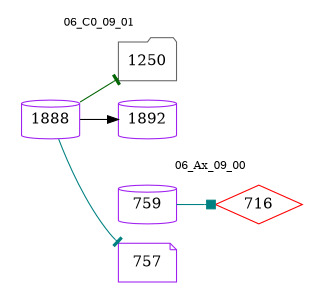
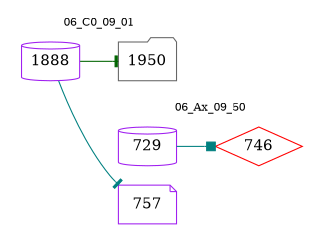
(147, 61) -> (147, 61)
(147, 119) -> none
(210, 166) -> (210, 108)
(147, 205) -> (147, 146)
(259, 205) -> (259, 146)
